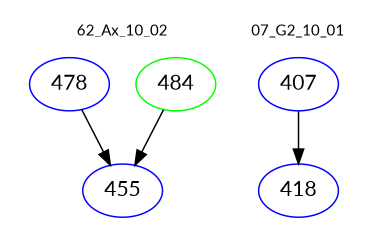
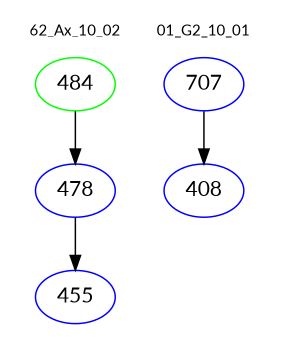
(299, 32) -> (204, 32)
(299, 84) -> (204, 84)
(153, 131) -> (75, 130)
(299, 191) -> (204, 191)
